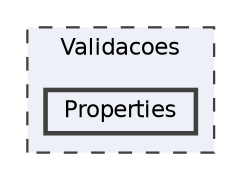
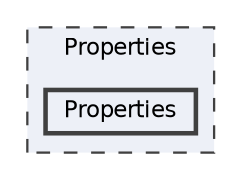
(121, 49) -> (121, 49)
